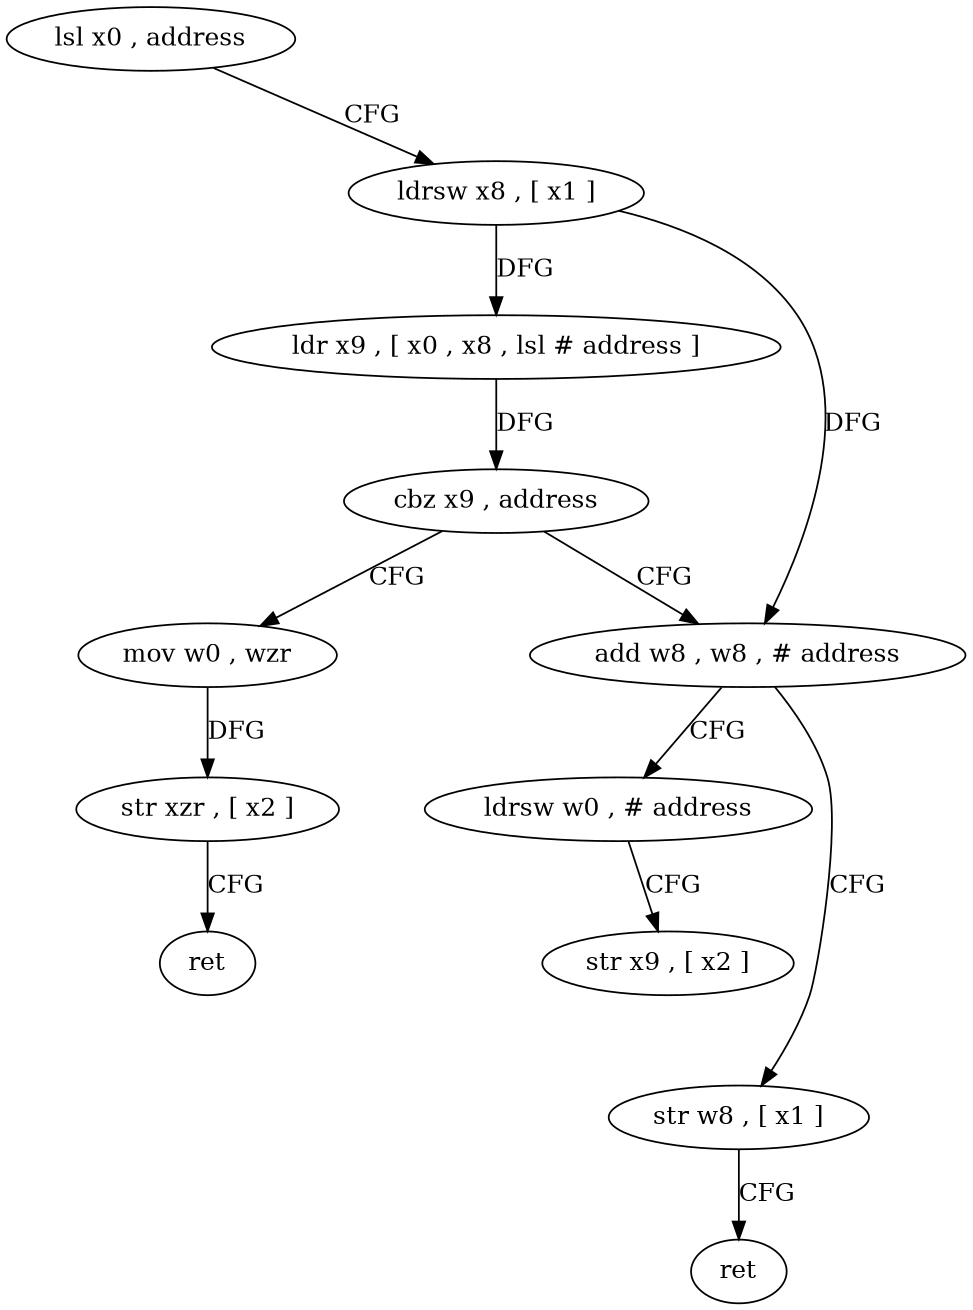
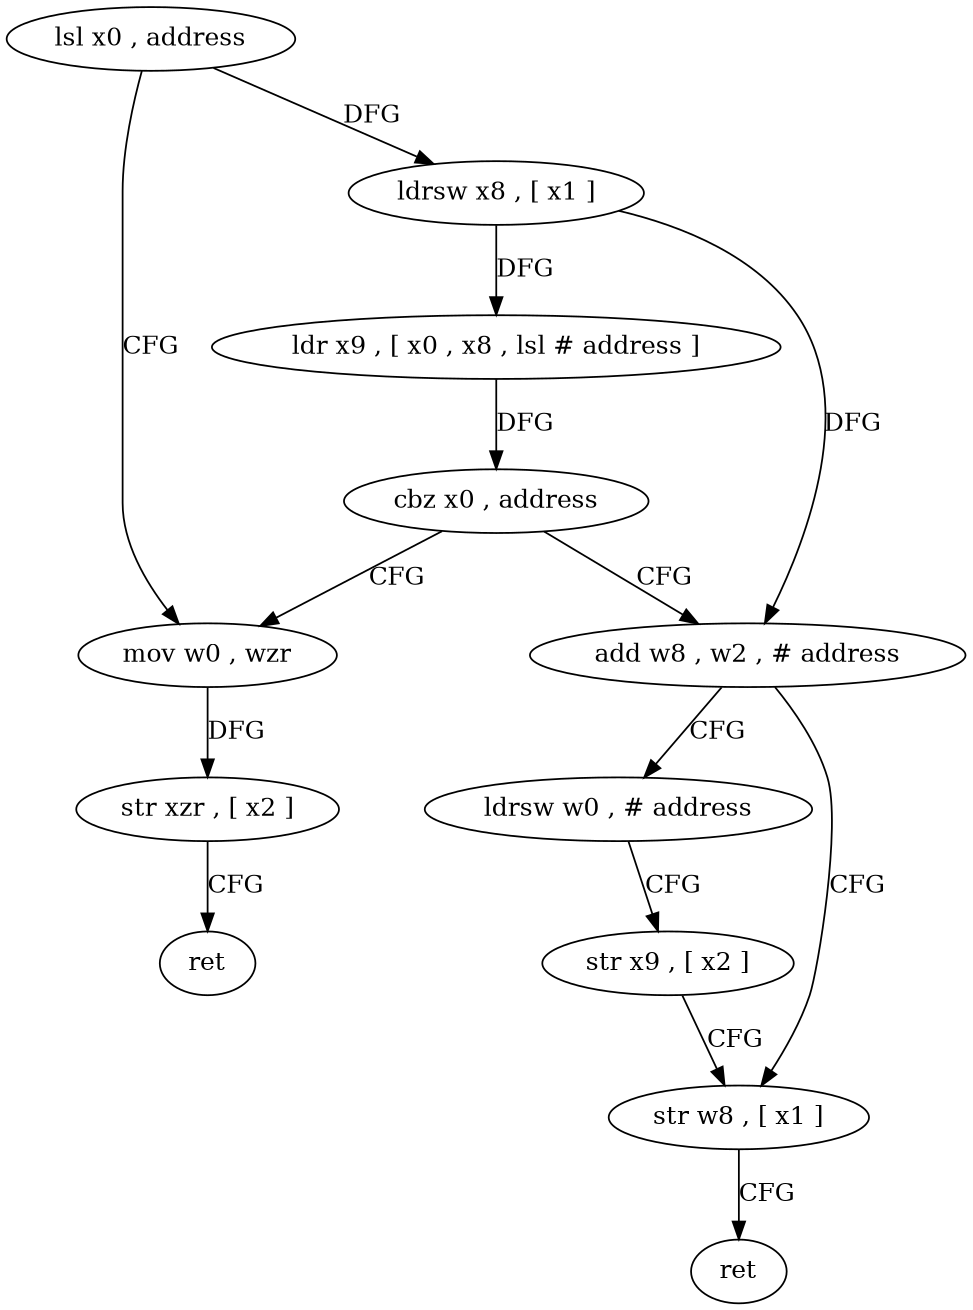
(372, 116) -> (372, 116)
none -> (123, 345)
(496, 501) -> (496, 501)
(748, 655) -> (748, 655)
none -> (700, 1032)
